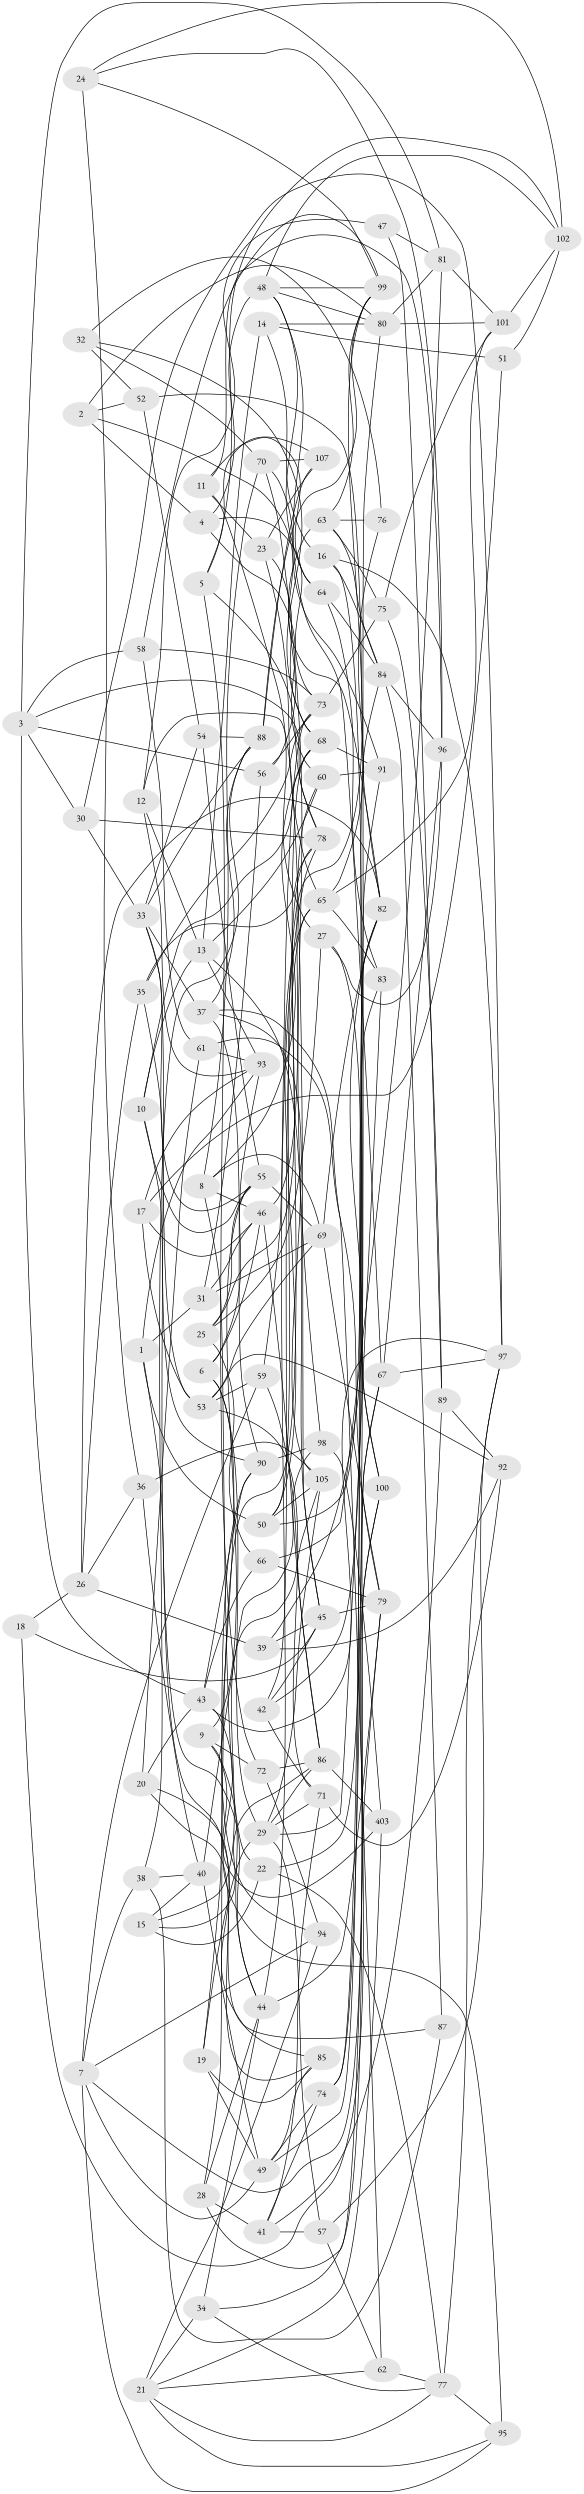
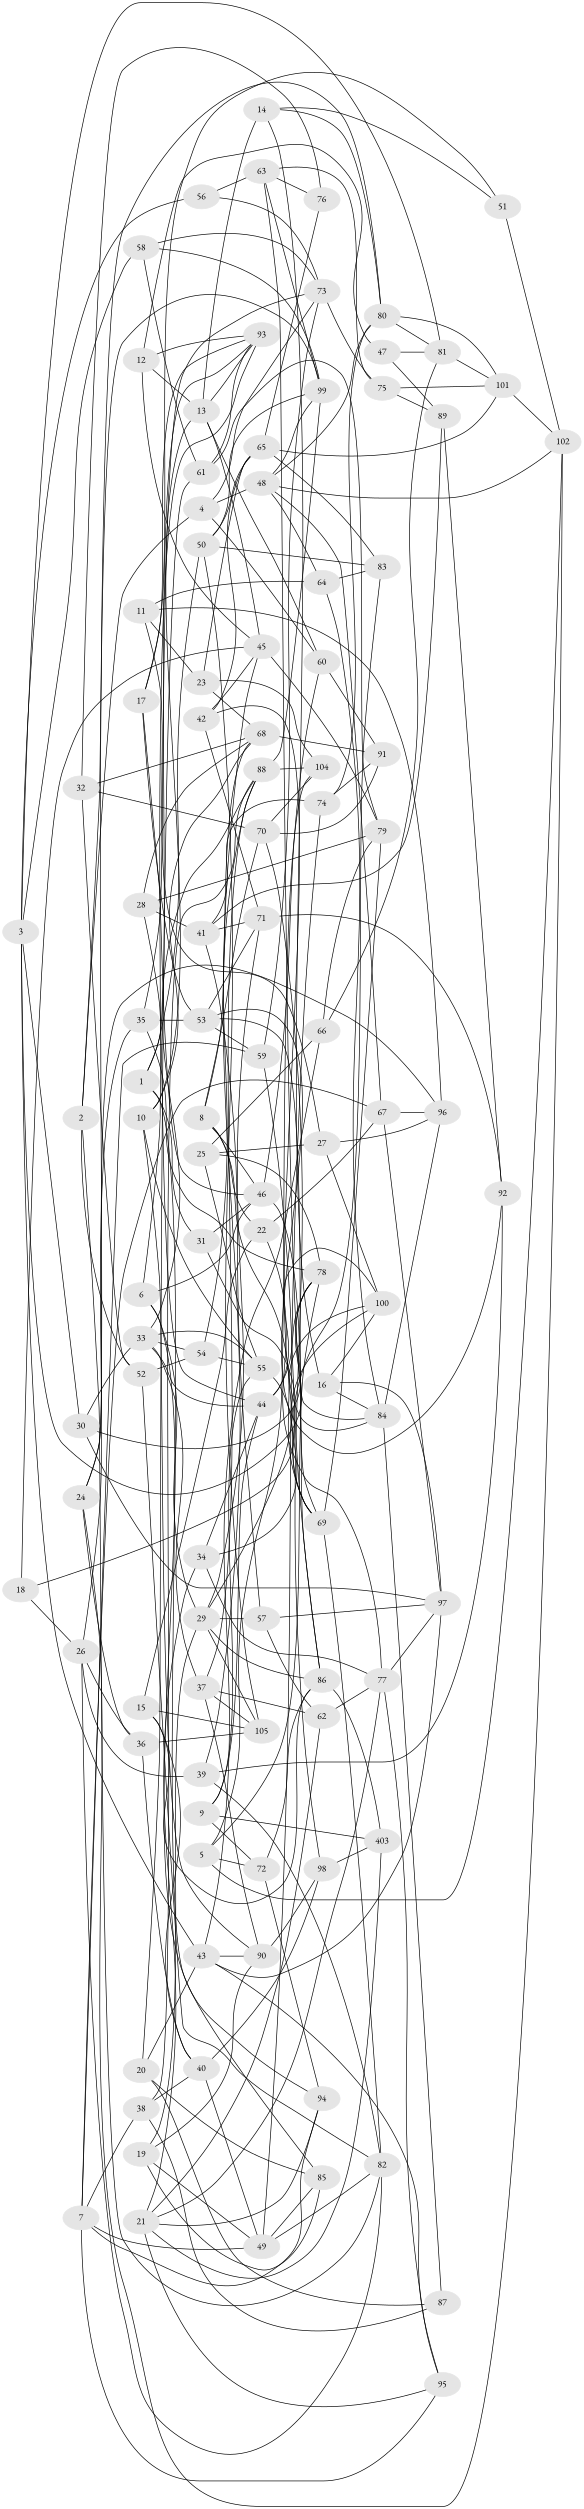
(322, 459) -> (322, 767)
(237, 1062) -> none
(347, 1917) -> (309, 1251)
